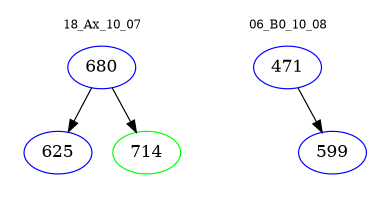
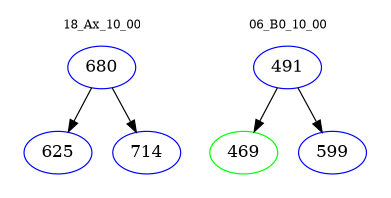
(102, 25) -> (102, 25)
(288, 25) -> (288, 25)
(288, 67) -> (288, 67)
(147, 153) -> (147, 153)
none -> (244, 153)
